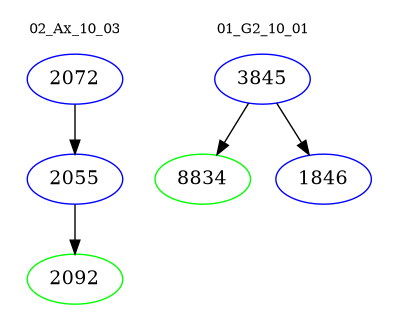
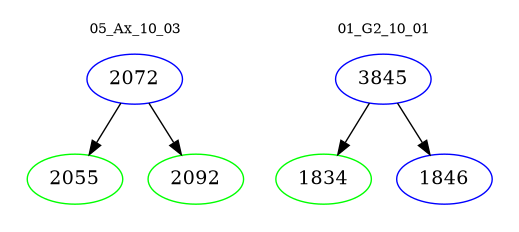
(75, 30) -> (135, 30)
(75, 179) -> (75, 179)
(203, 179) -> (324, 179)
(75, 222) -> (161, 123)
